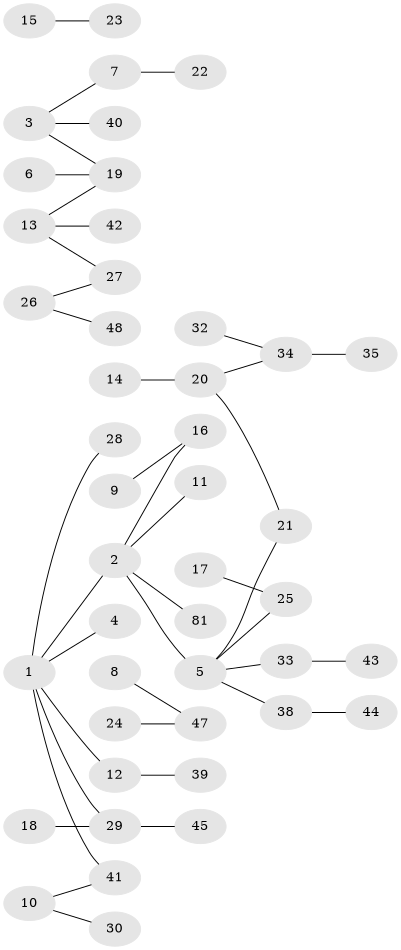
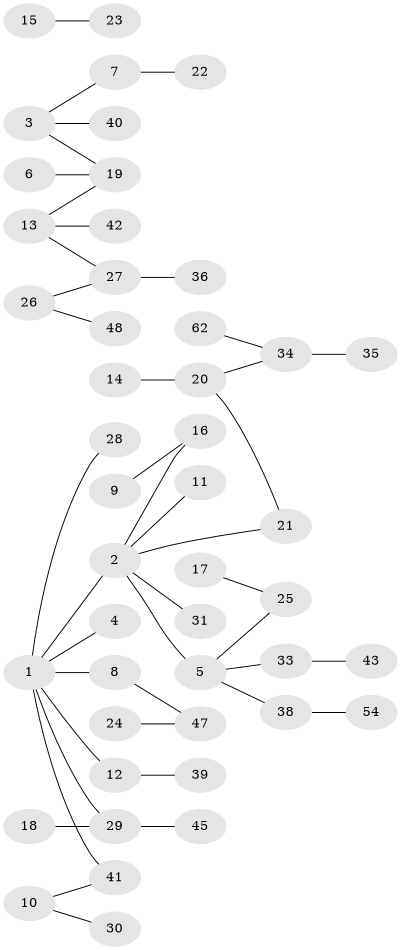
none -> (200, 277)
(200, 329) -> (200, 329)
(248, 602) -> (199, 539)
(200, 621) -> (200, 621)
none -> (72, 673)
(371, 712) -> (371, 712)
